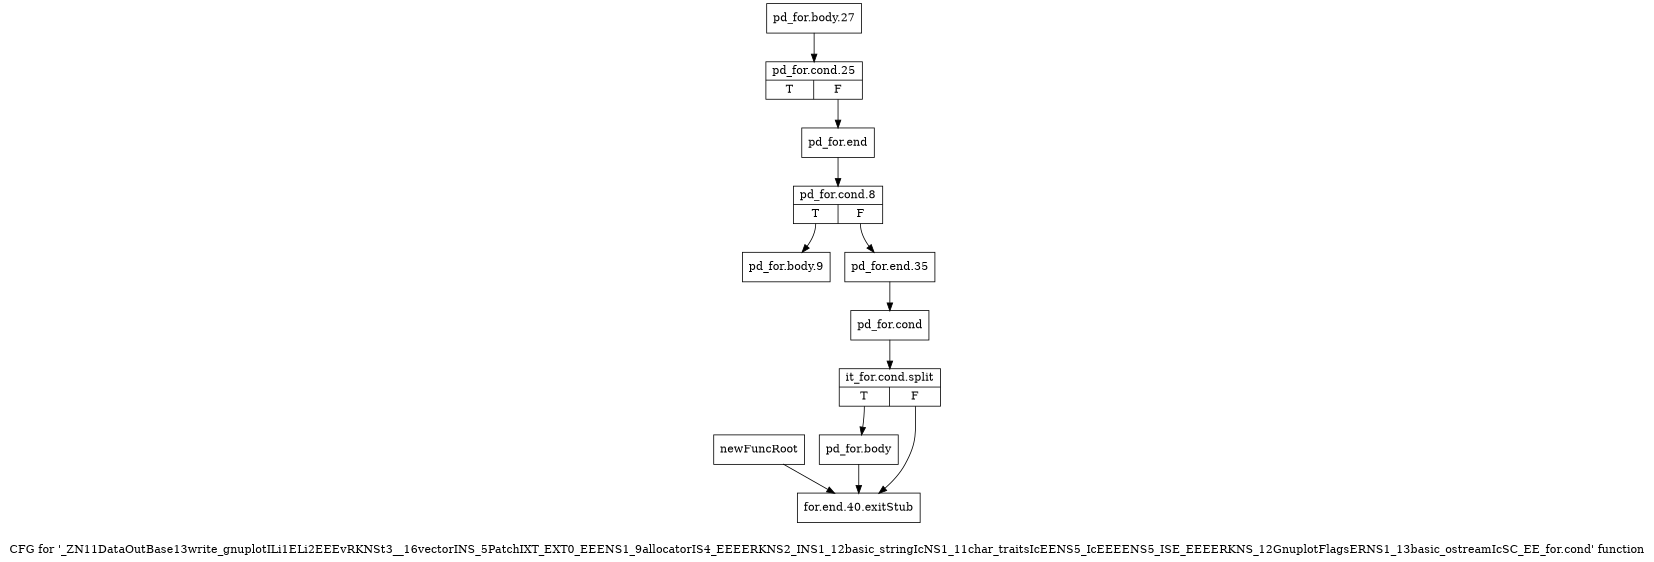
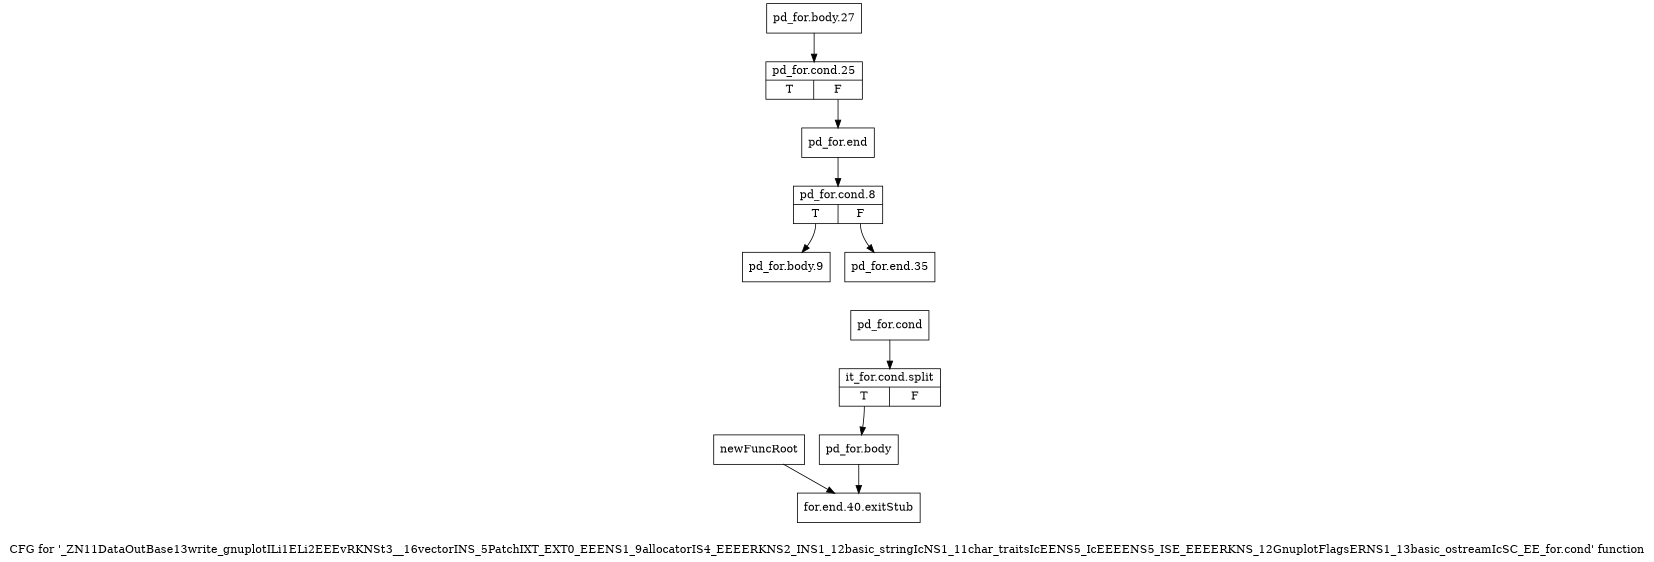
(890, 292) -> none
(911, 451) -> none
